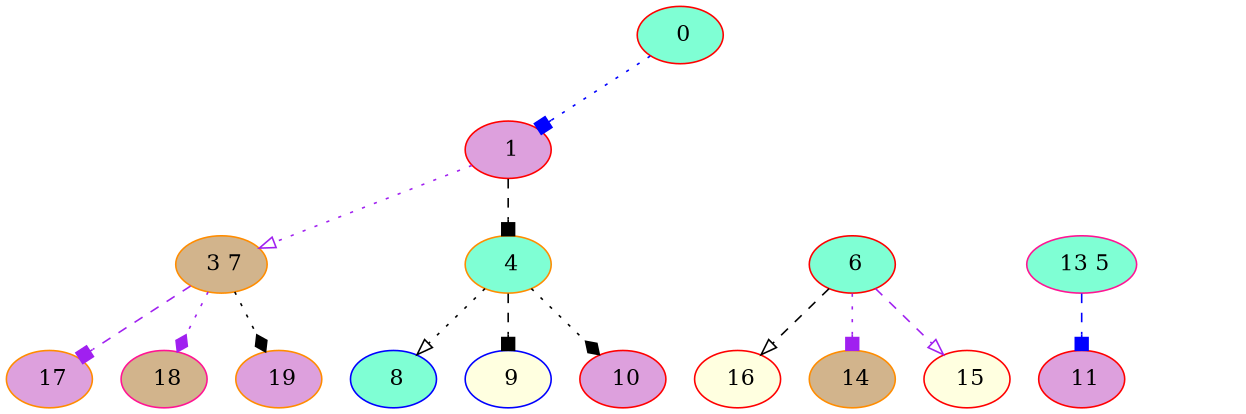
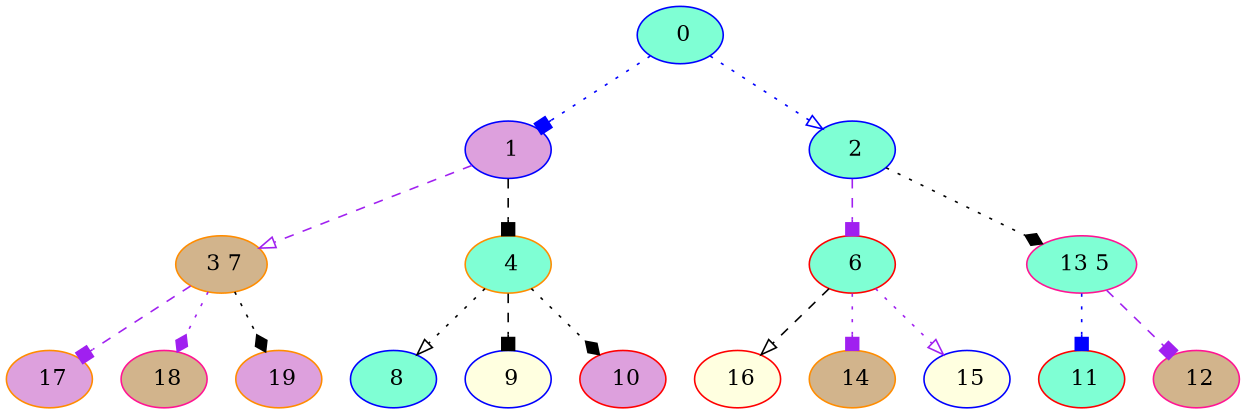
(680, 35) -> (680, 35)
(508, 150) -> (508, 150)
none -> (852, 150)
(373, 204) -> (373, 204)
(1082, 314) -> (1082, 314)
(904, 316) -> (904, 316)
(967, 379) -> (967, 379)
(1082, 379) -> (1082, 379)
none -> (1196, 379)
